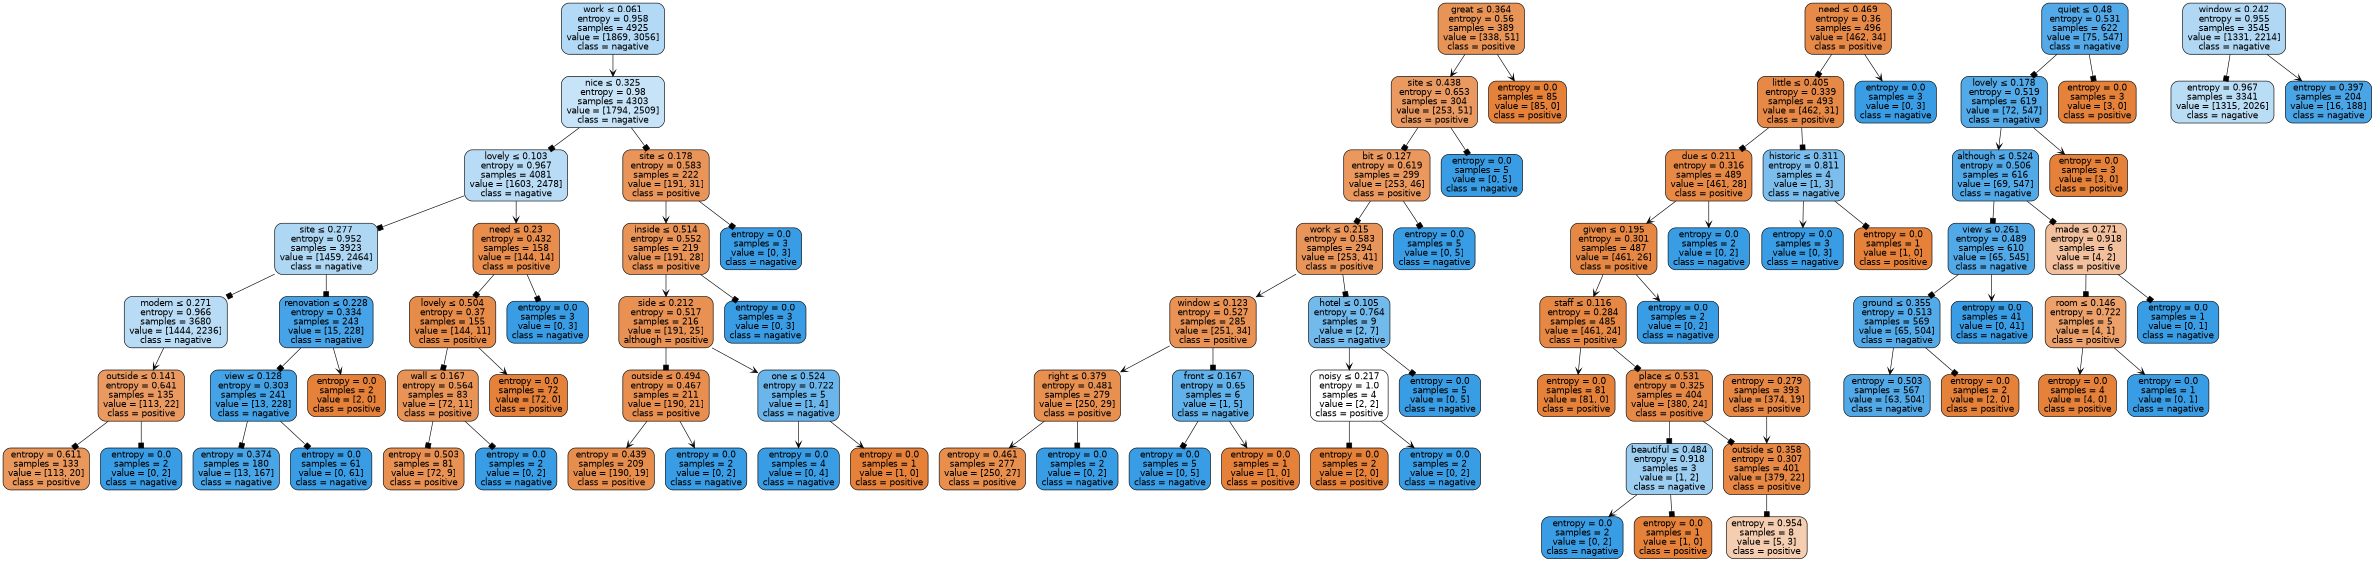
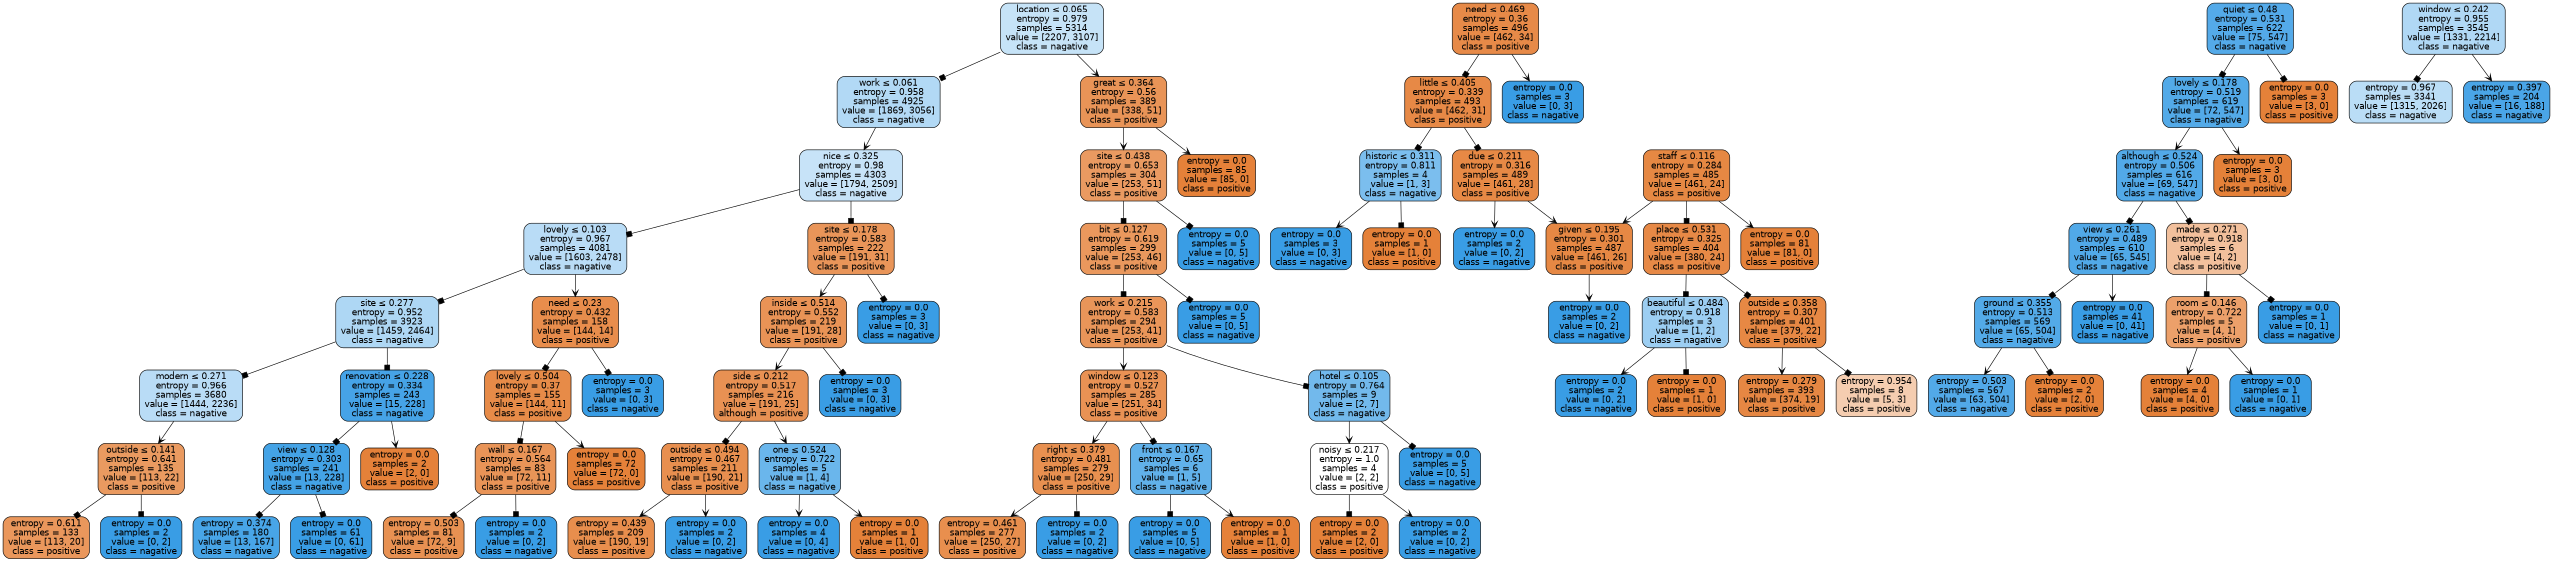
none -> (1052, 29)
(1600, 283) -> (1640, 210)
(1767, 427) -> (1782, 358)
